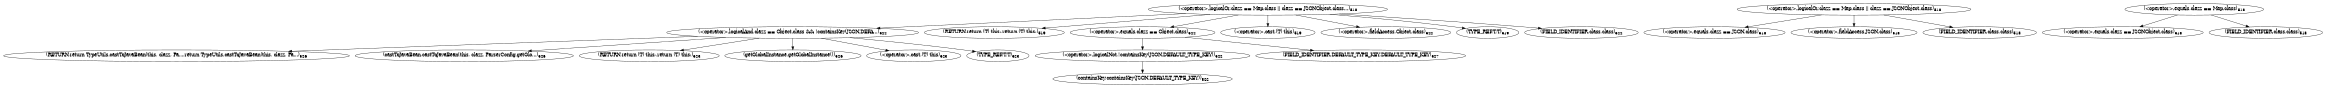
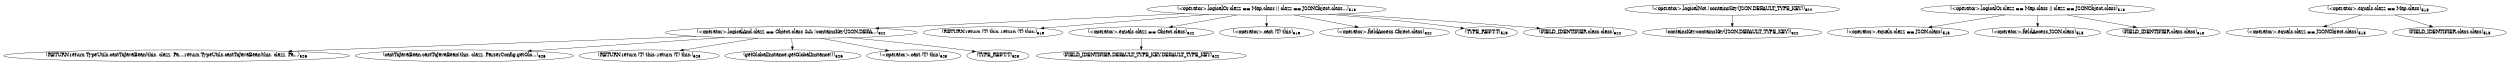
(1143, 43) -> none
(1435, 55) -> (1216, 55)
